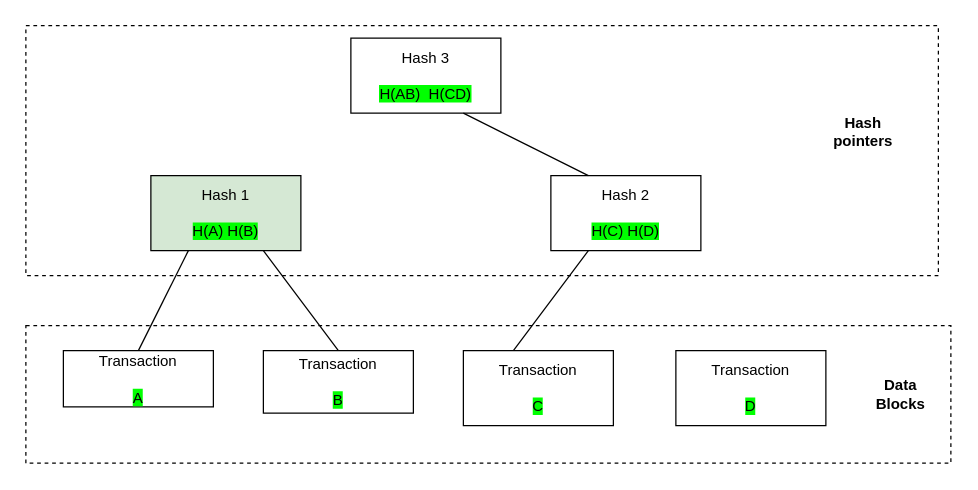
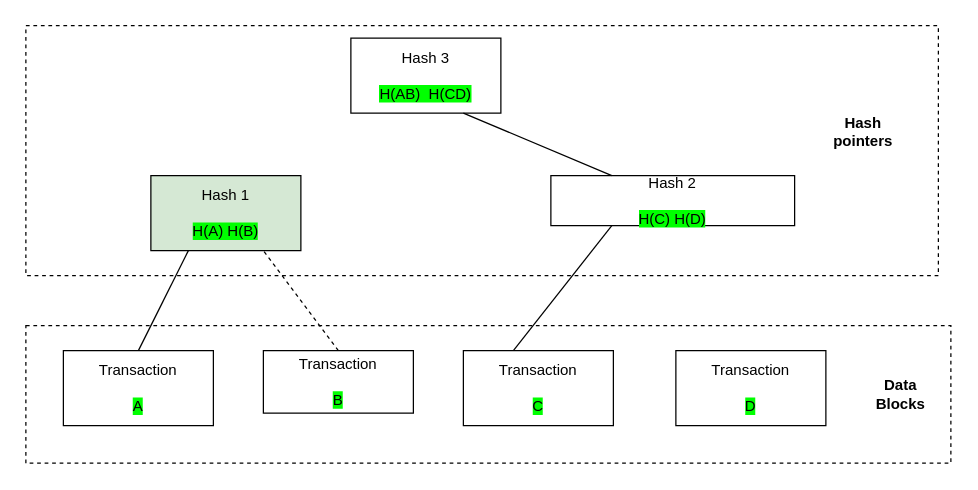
(626, 213) -> (673, 201)
(300, 300) -> (300, 300)
(138, 379) -> (138, 388)
